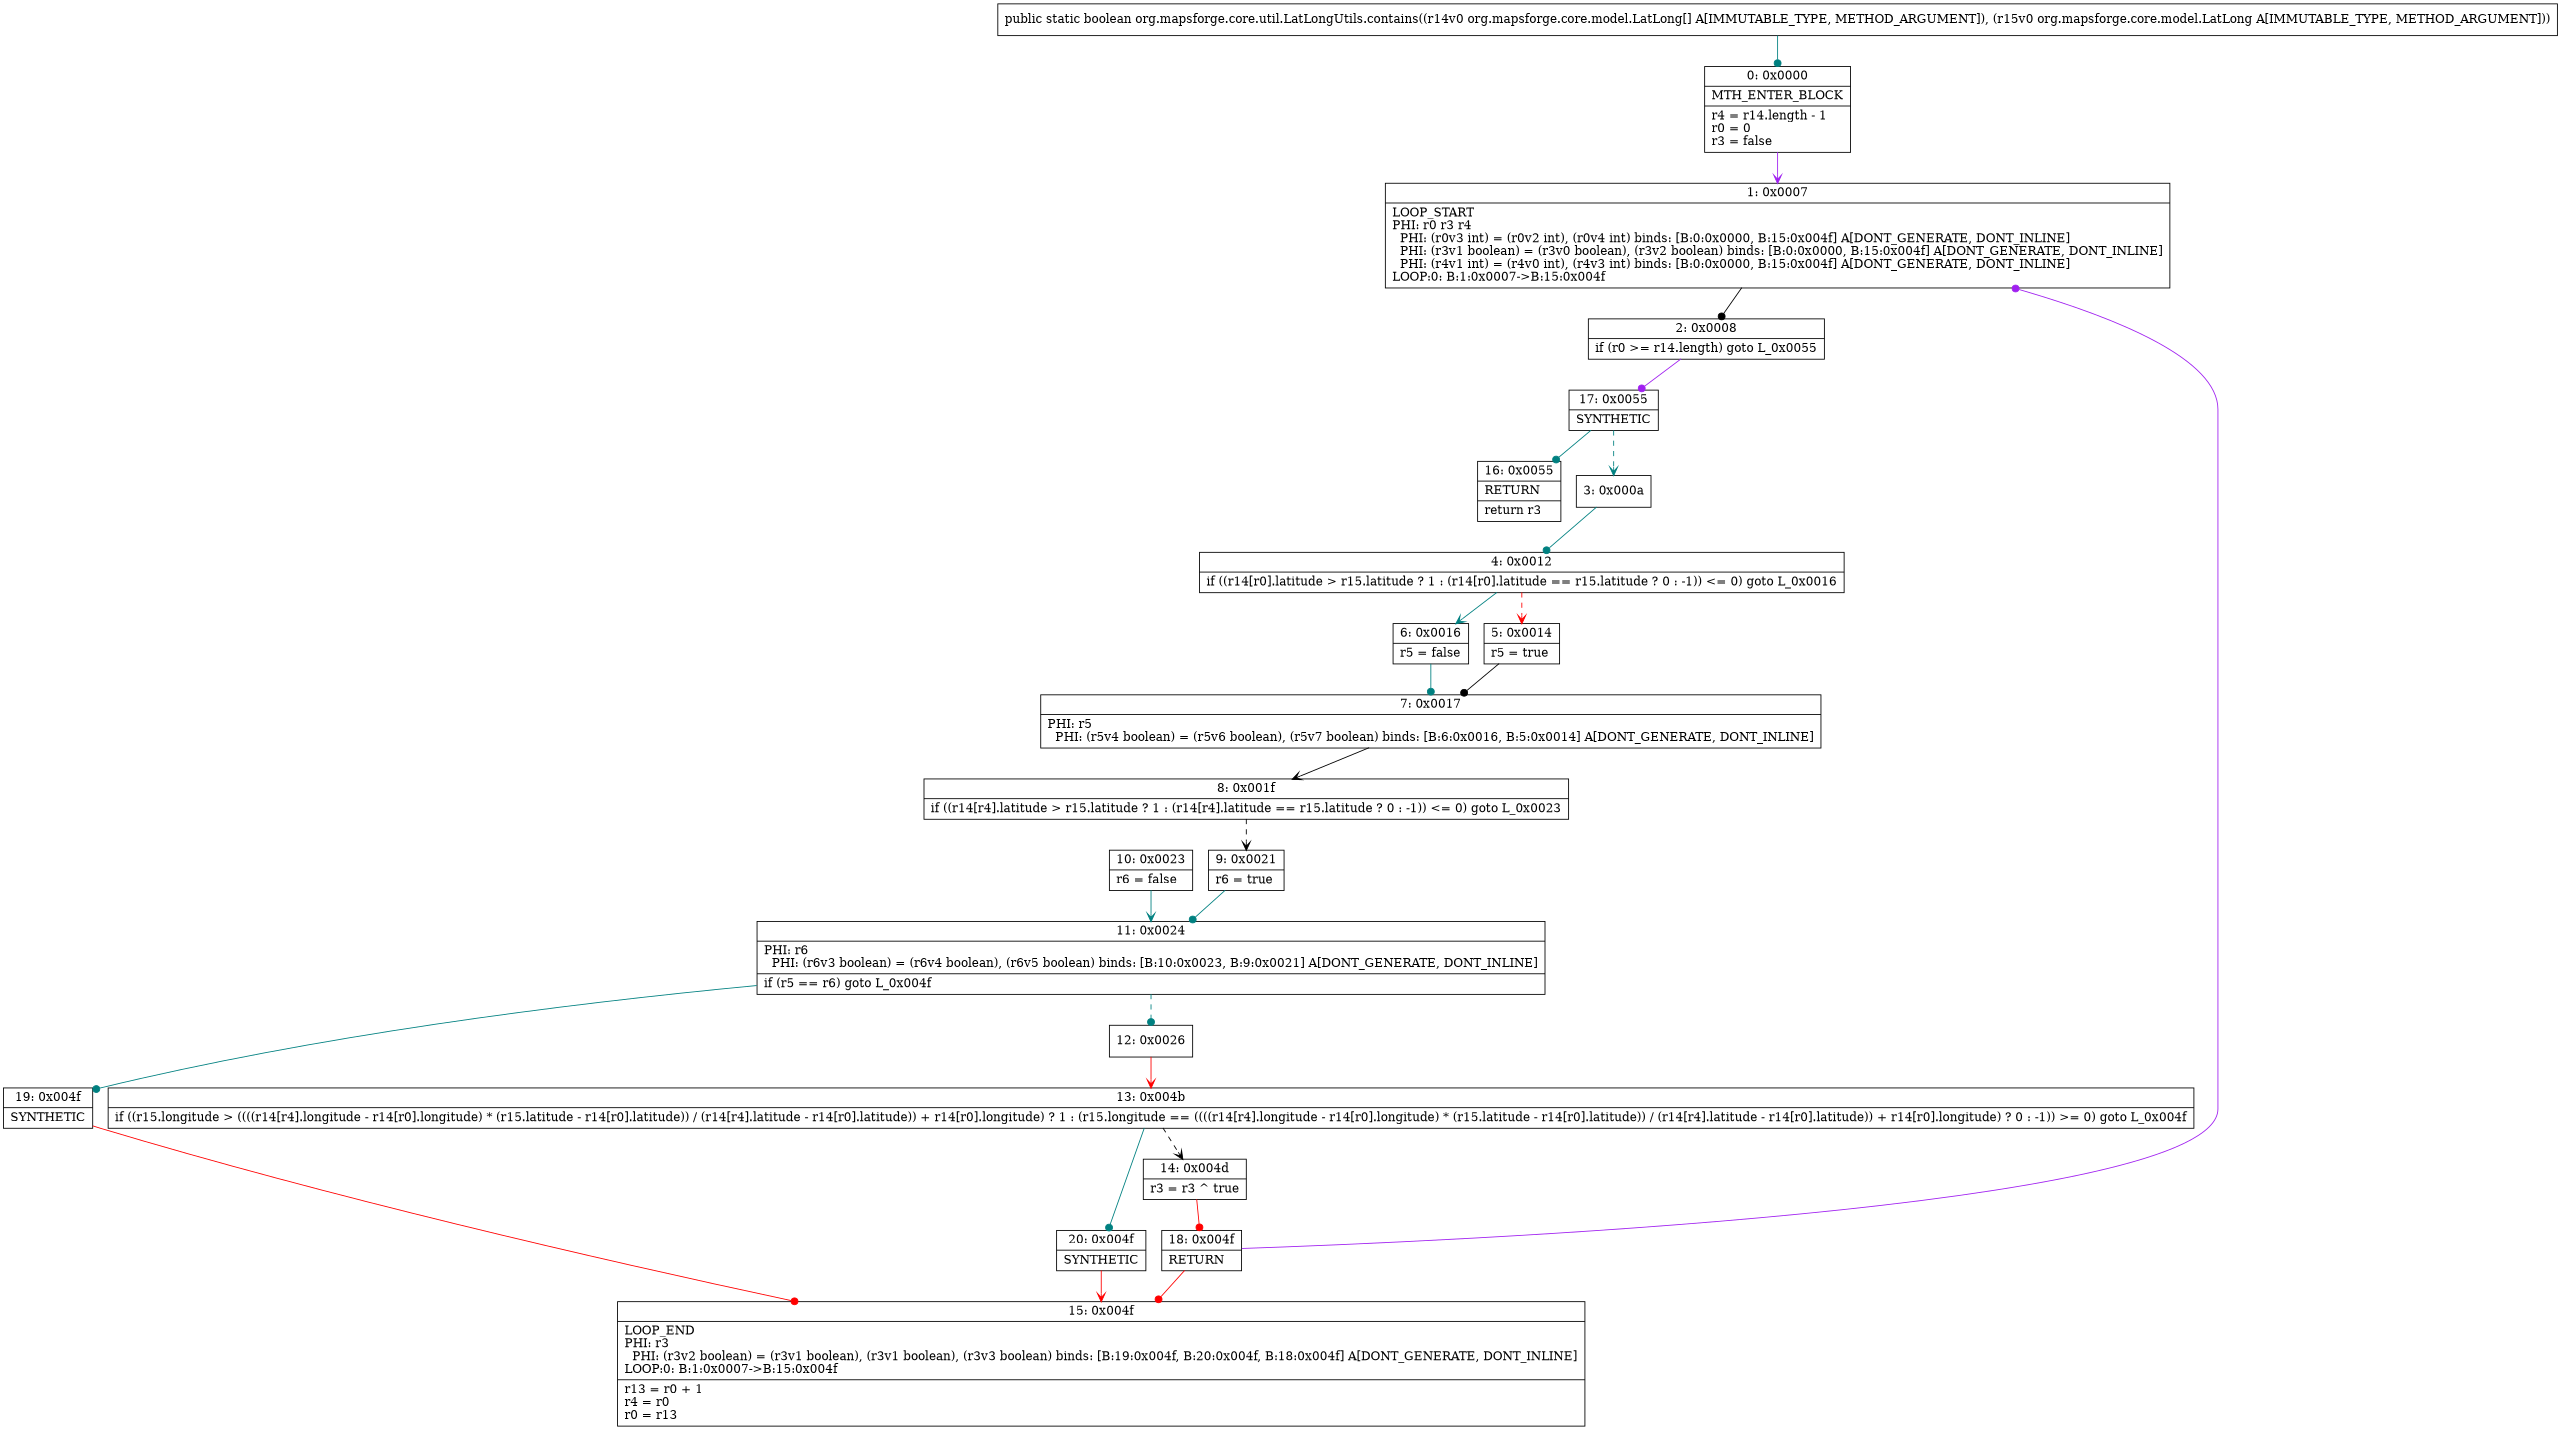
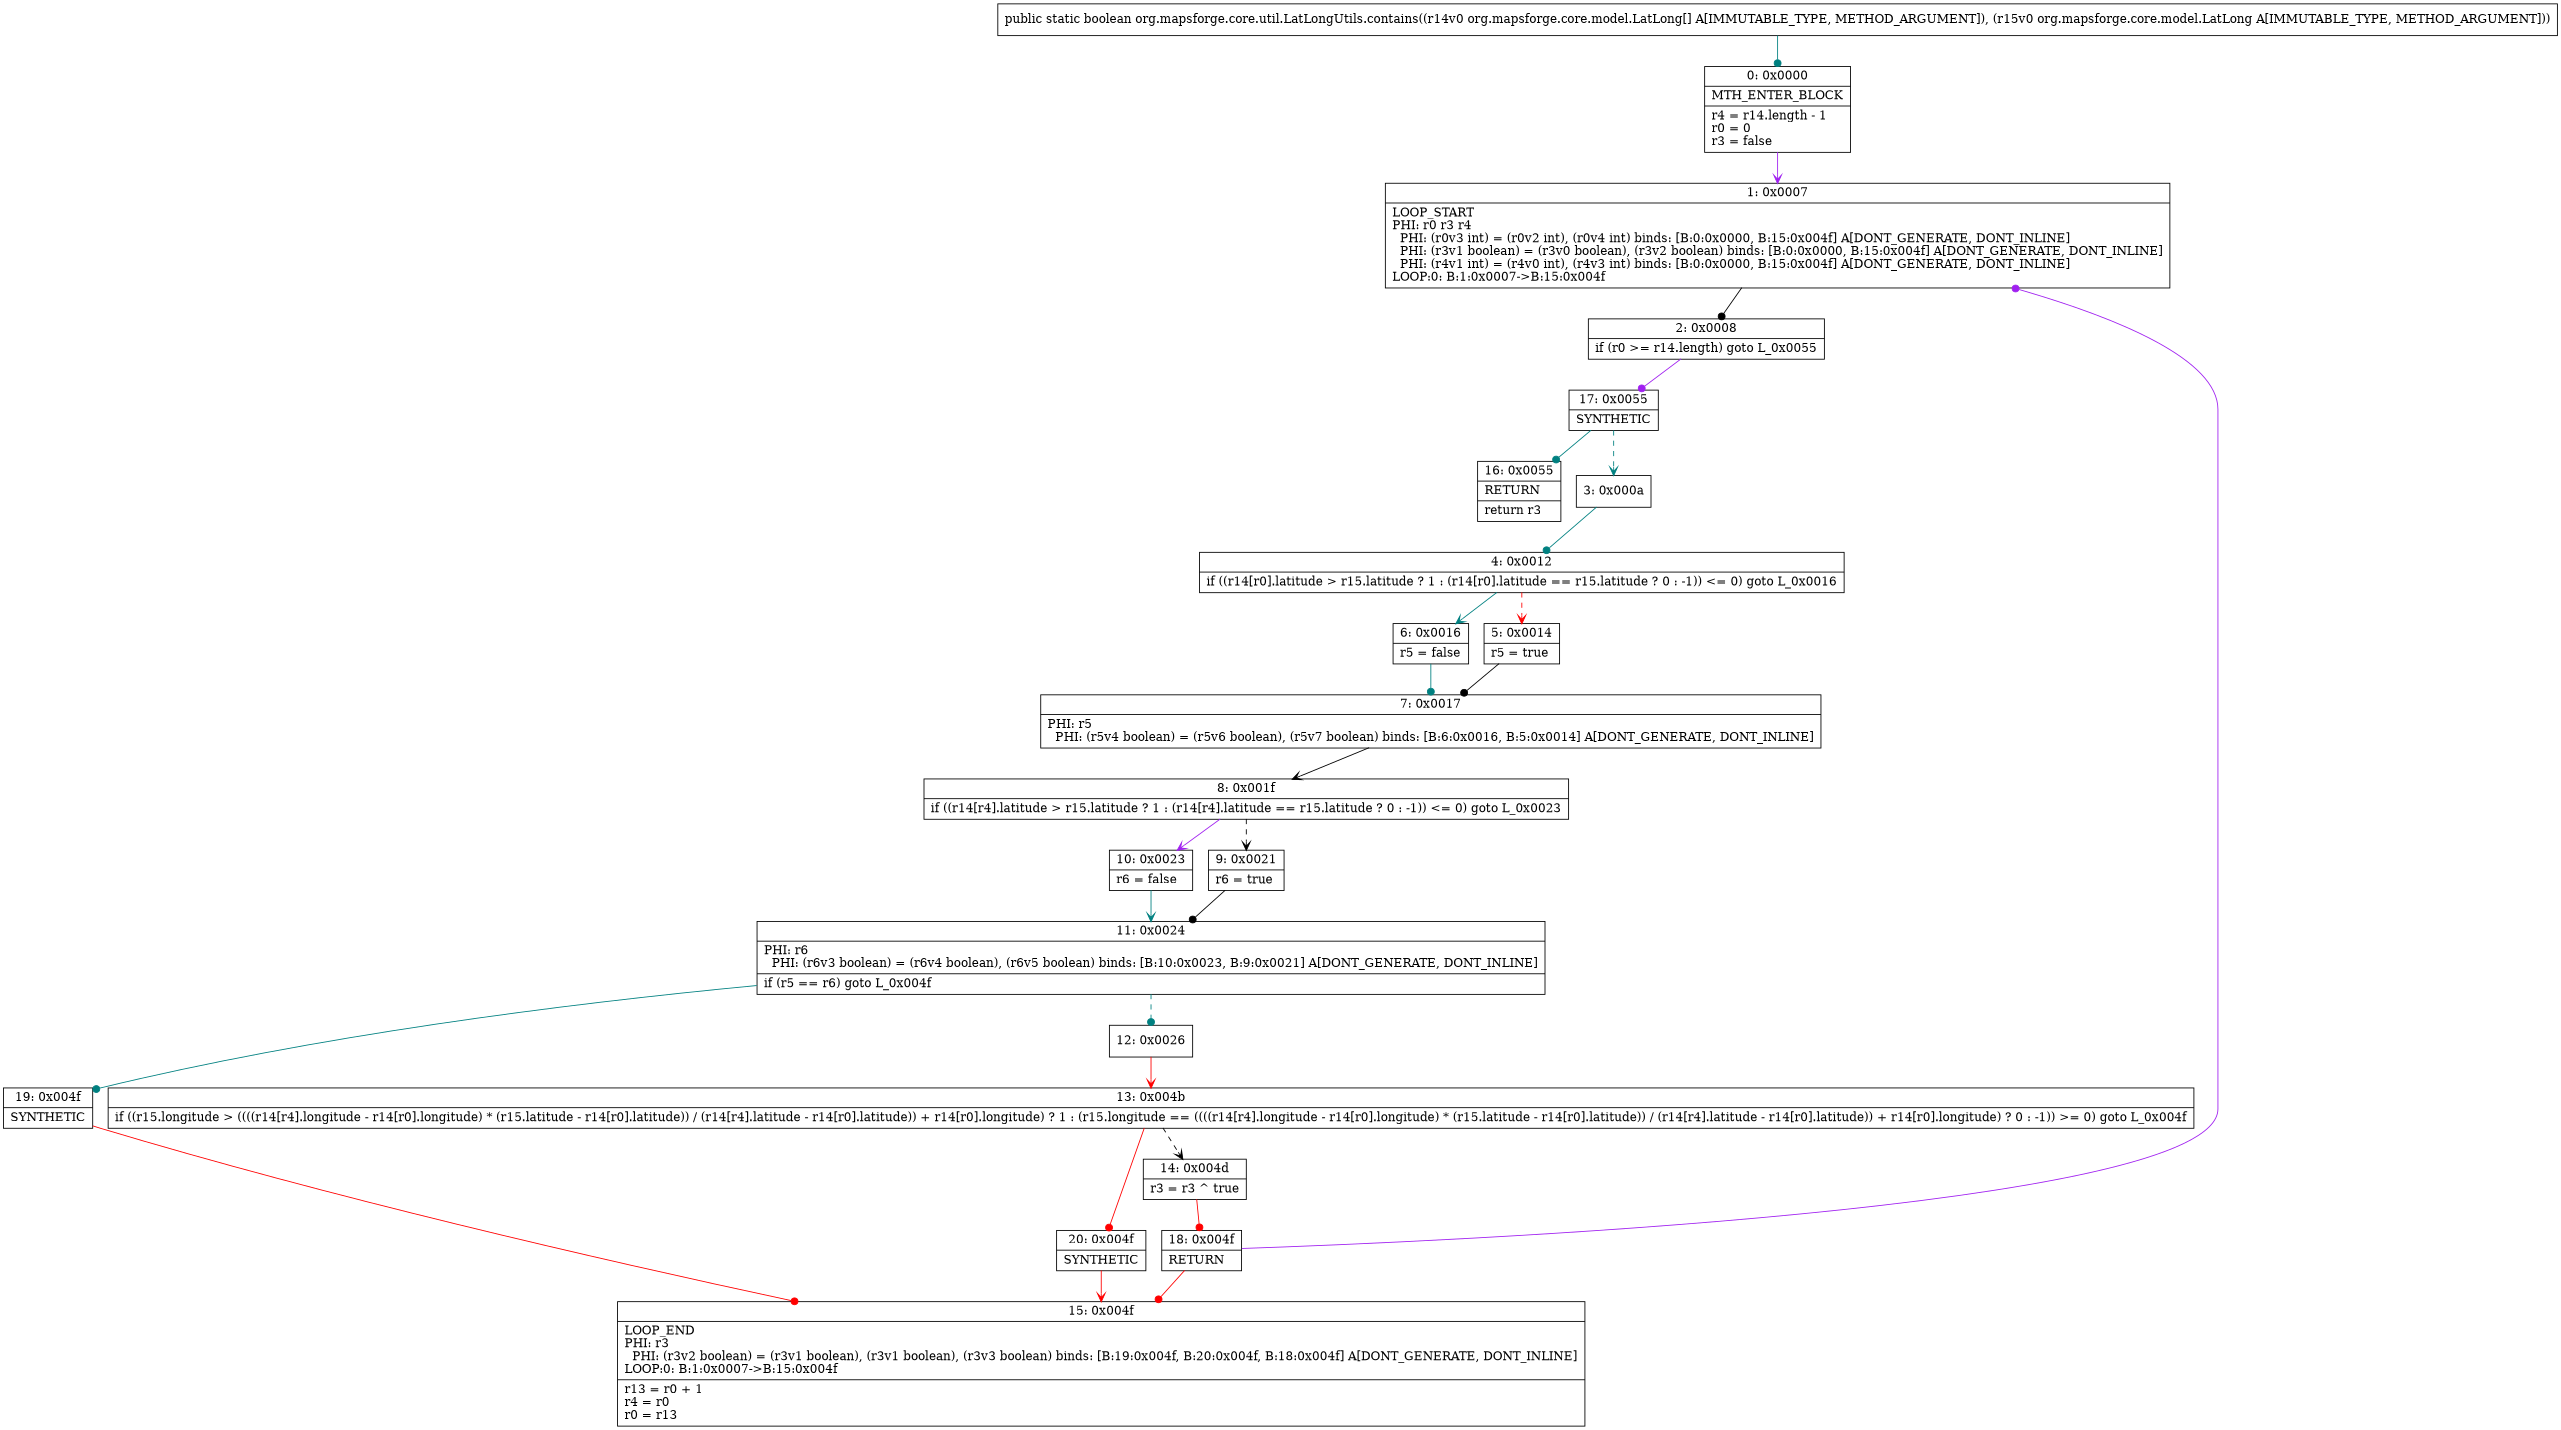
none -> (1202, 832)
(1210, 904) -> (1210, 904)
(1127, 1176) -> (1127, 1176)
